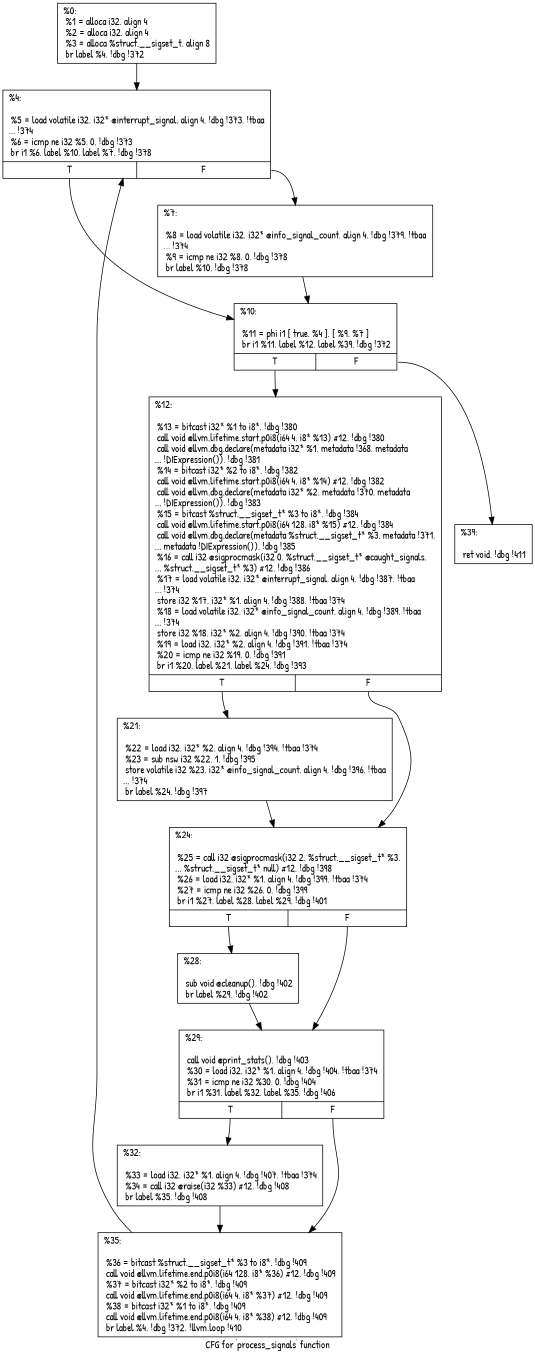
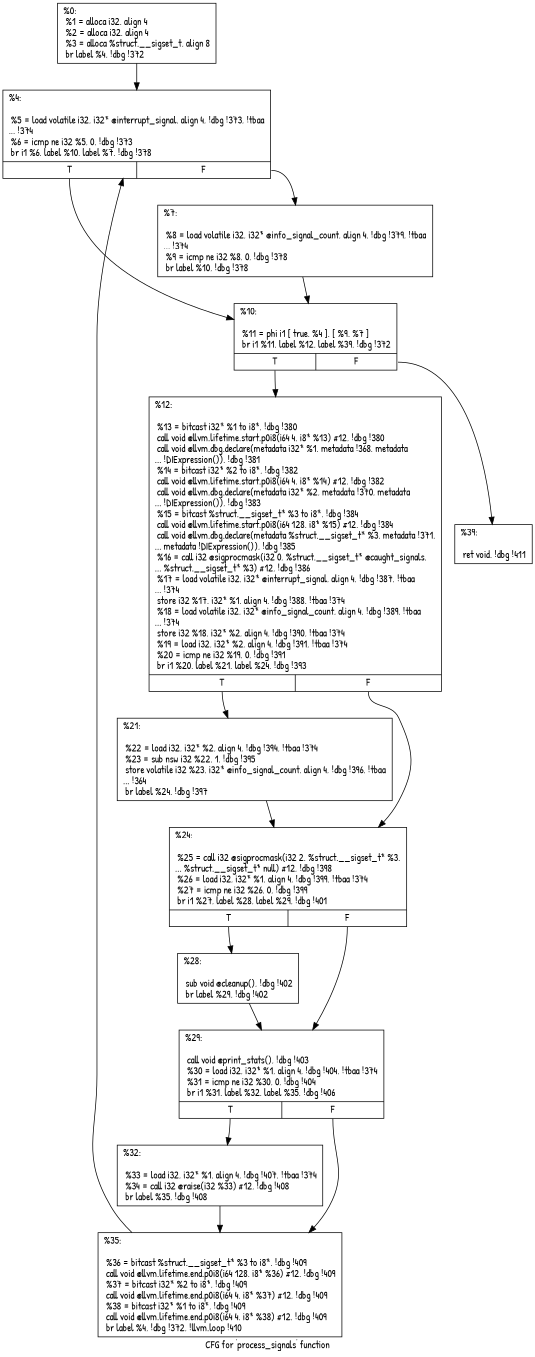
(135, 781) -> (135, 781)
